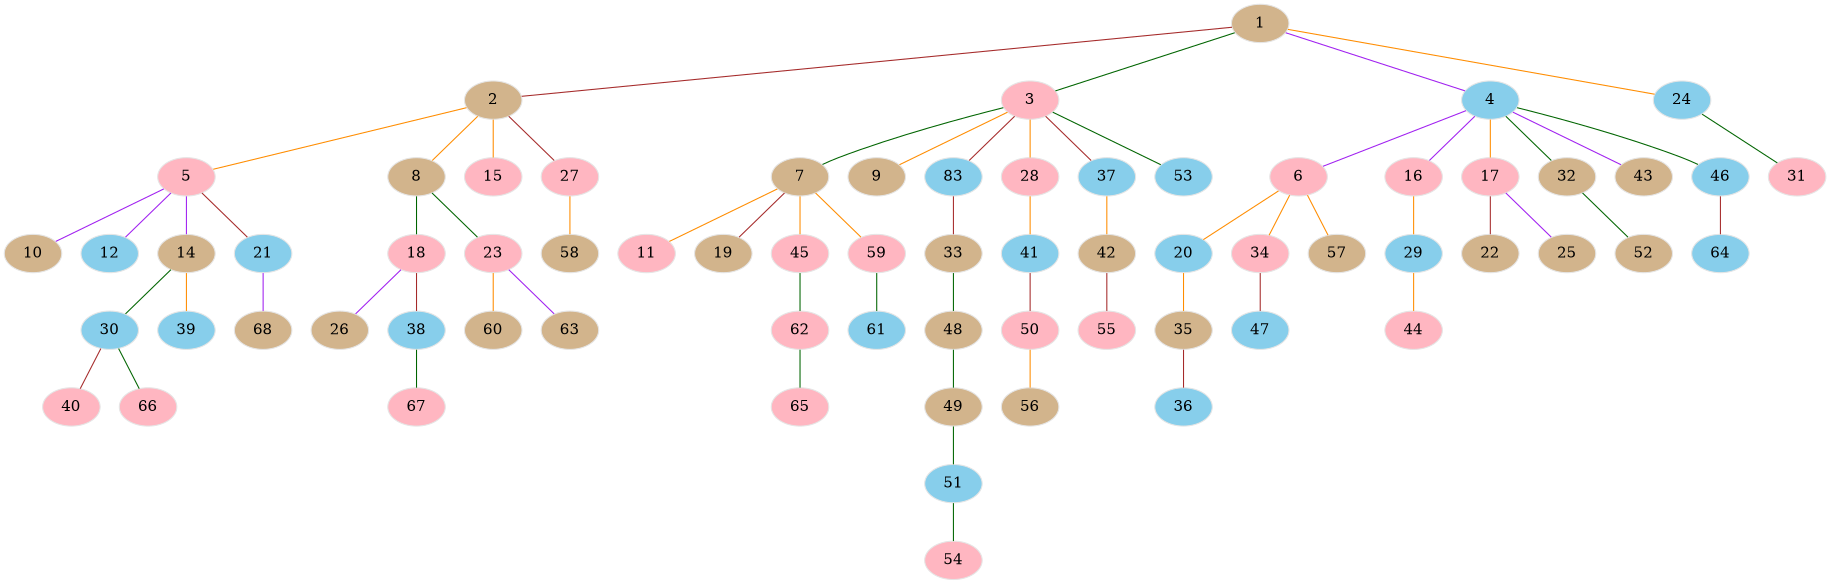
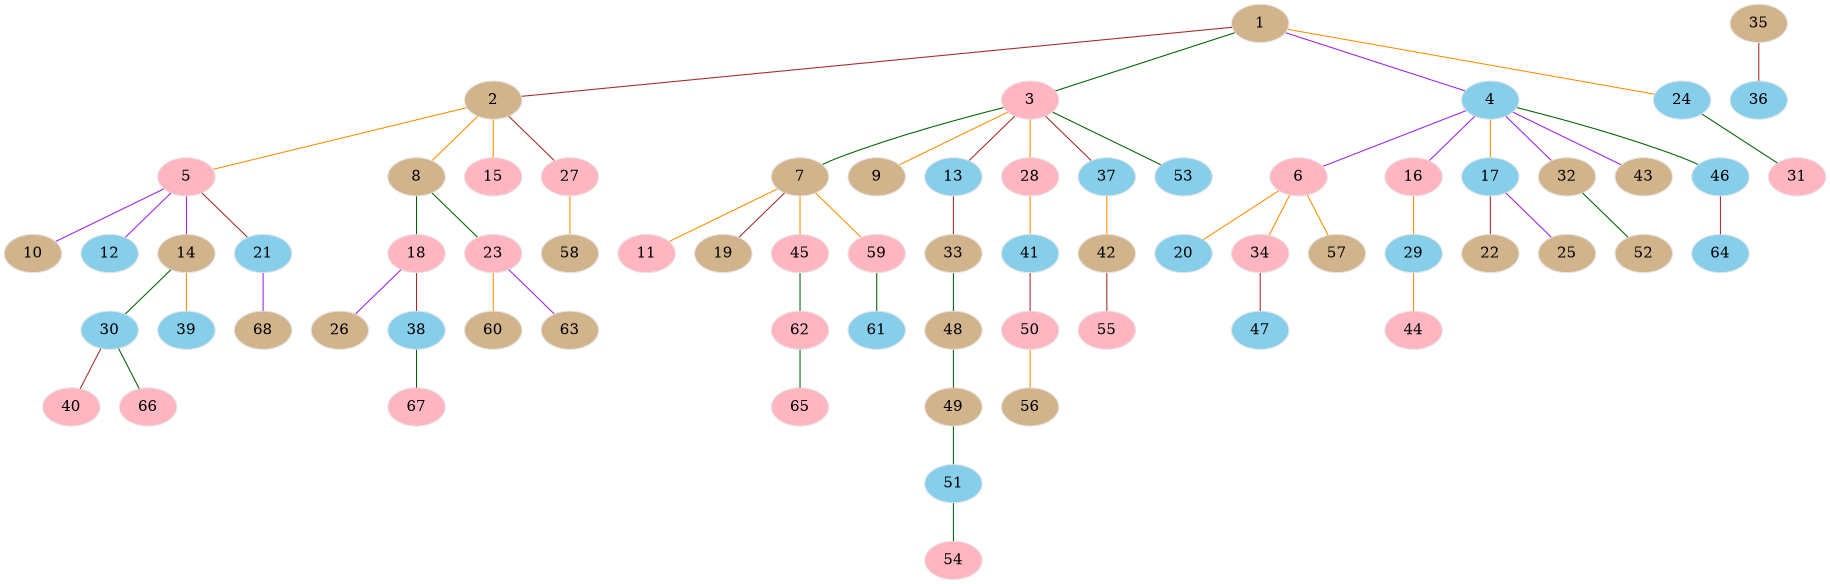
(1529, 138) -> (1529, 138)
(953, 177) -> (953, 177)
(1490, 177) -> (1490, 177)
(1184, 292) -> none
